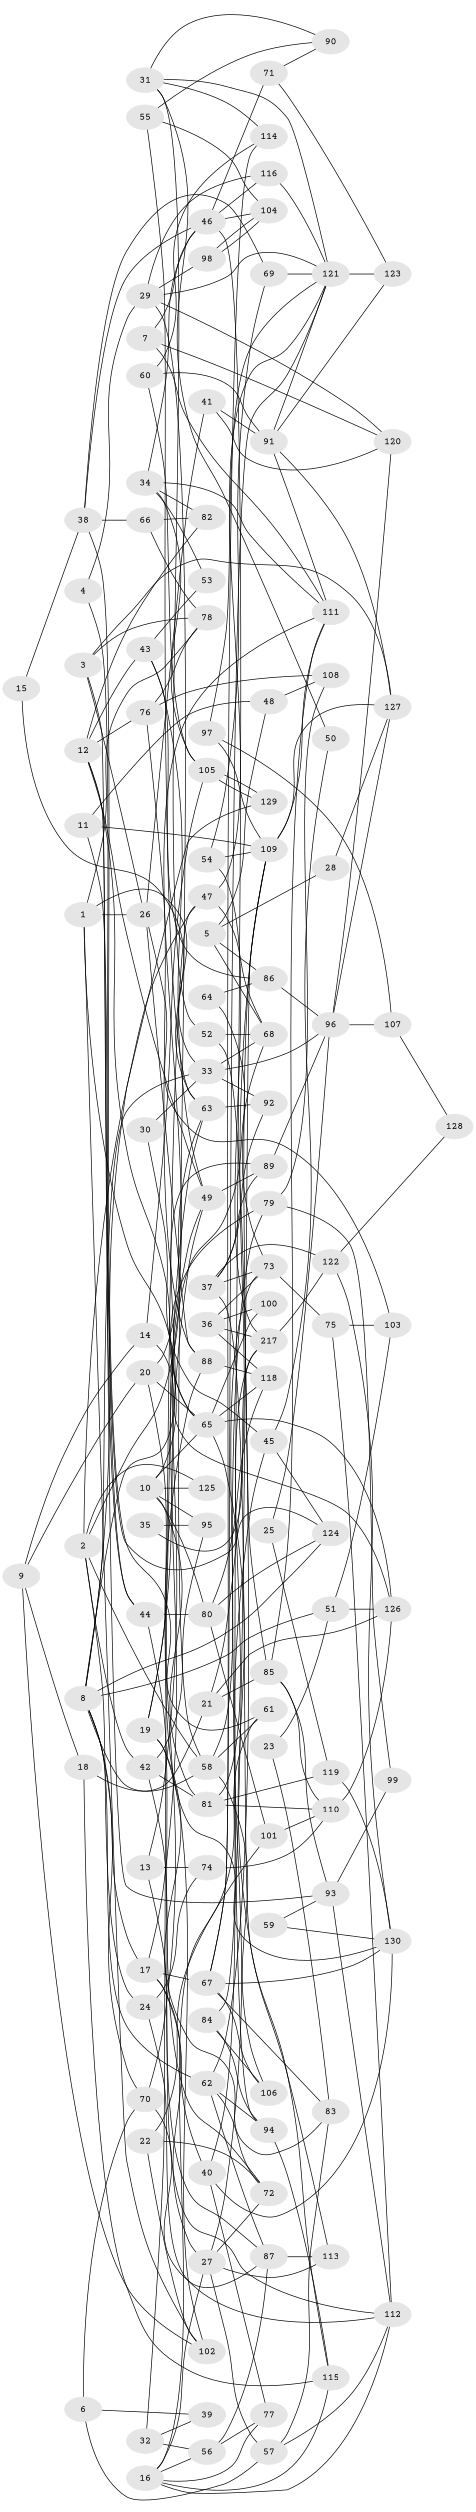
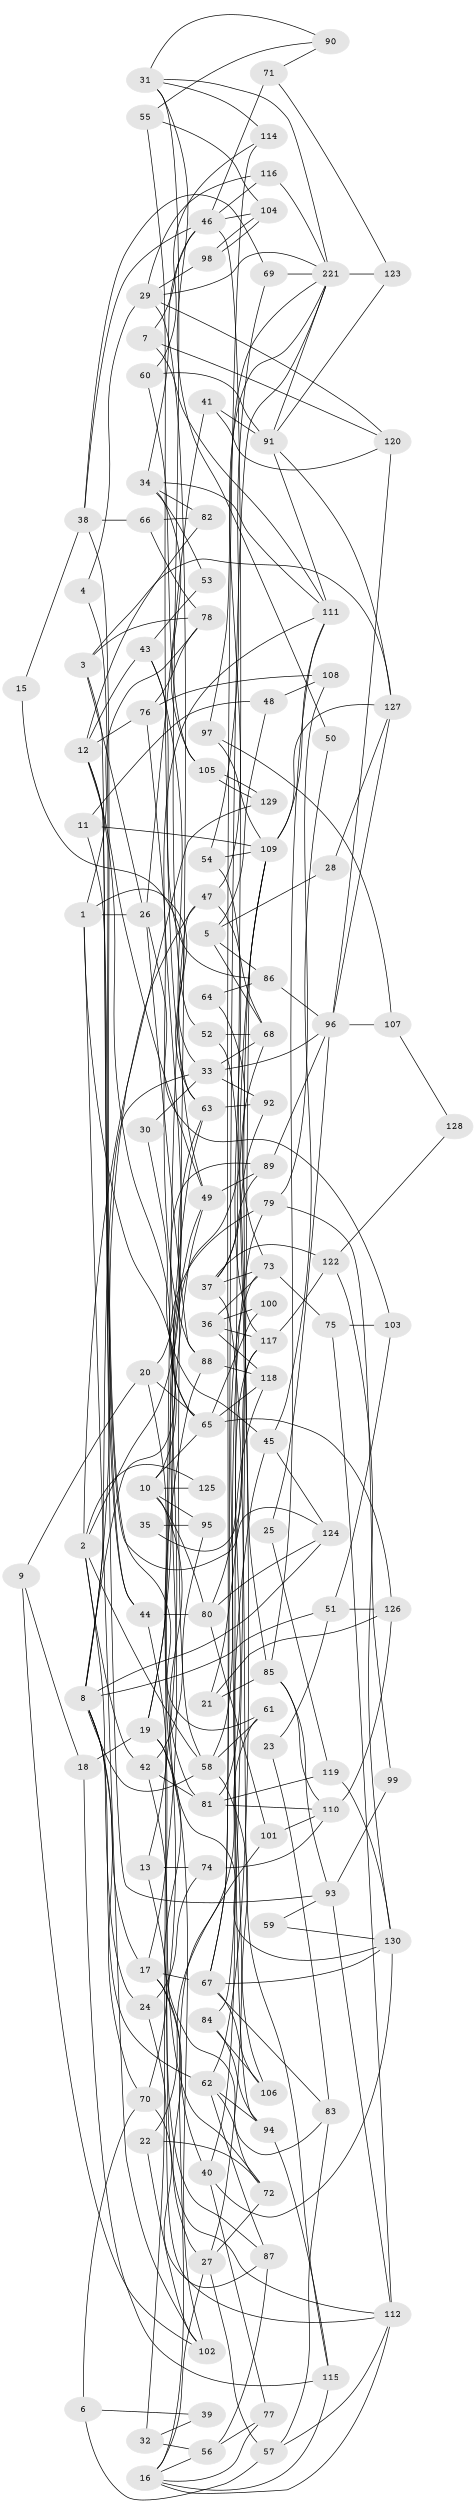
(331, 274) -> (331, 274)
(145, 1336) -> none
(269, 1341) -> (269, 1341)
(184, 1757) -> (120, 1745)
(331, 2257) -> none
